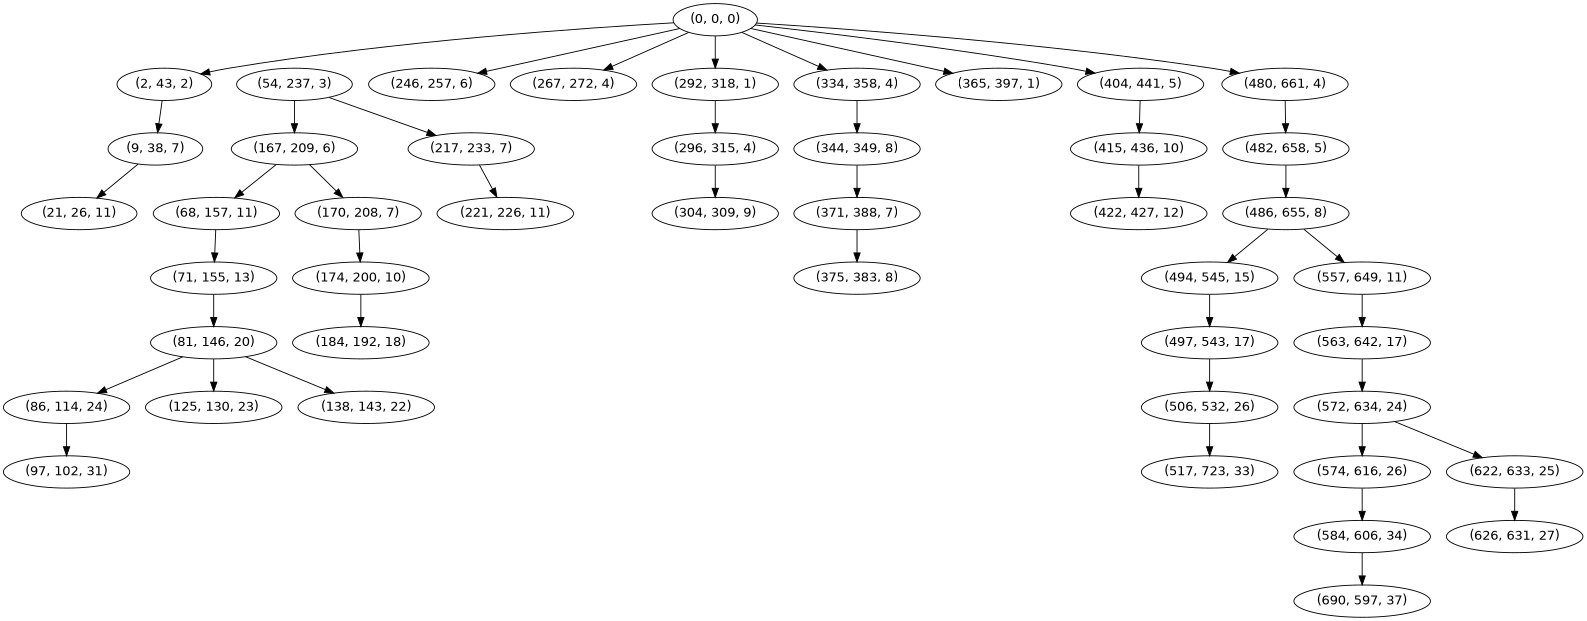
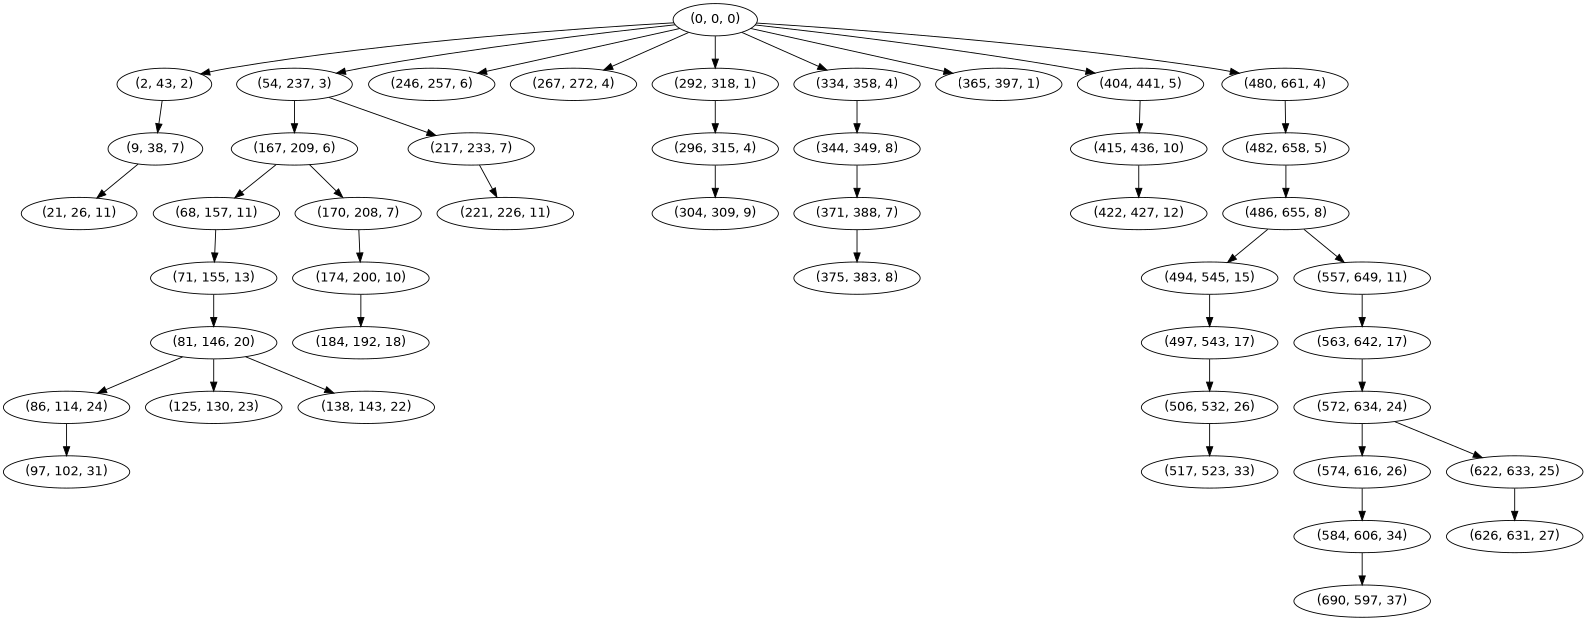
none -> (510, 45)
(1210, 472) -> (1210, 472)
